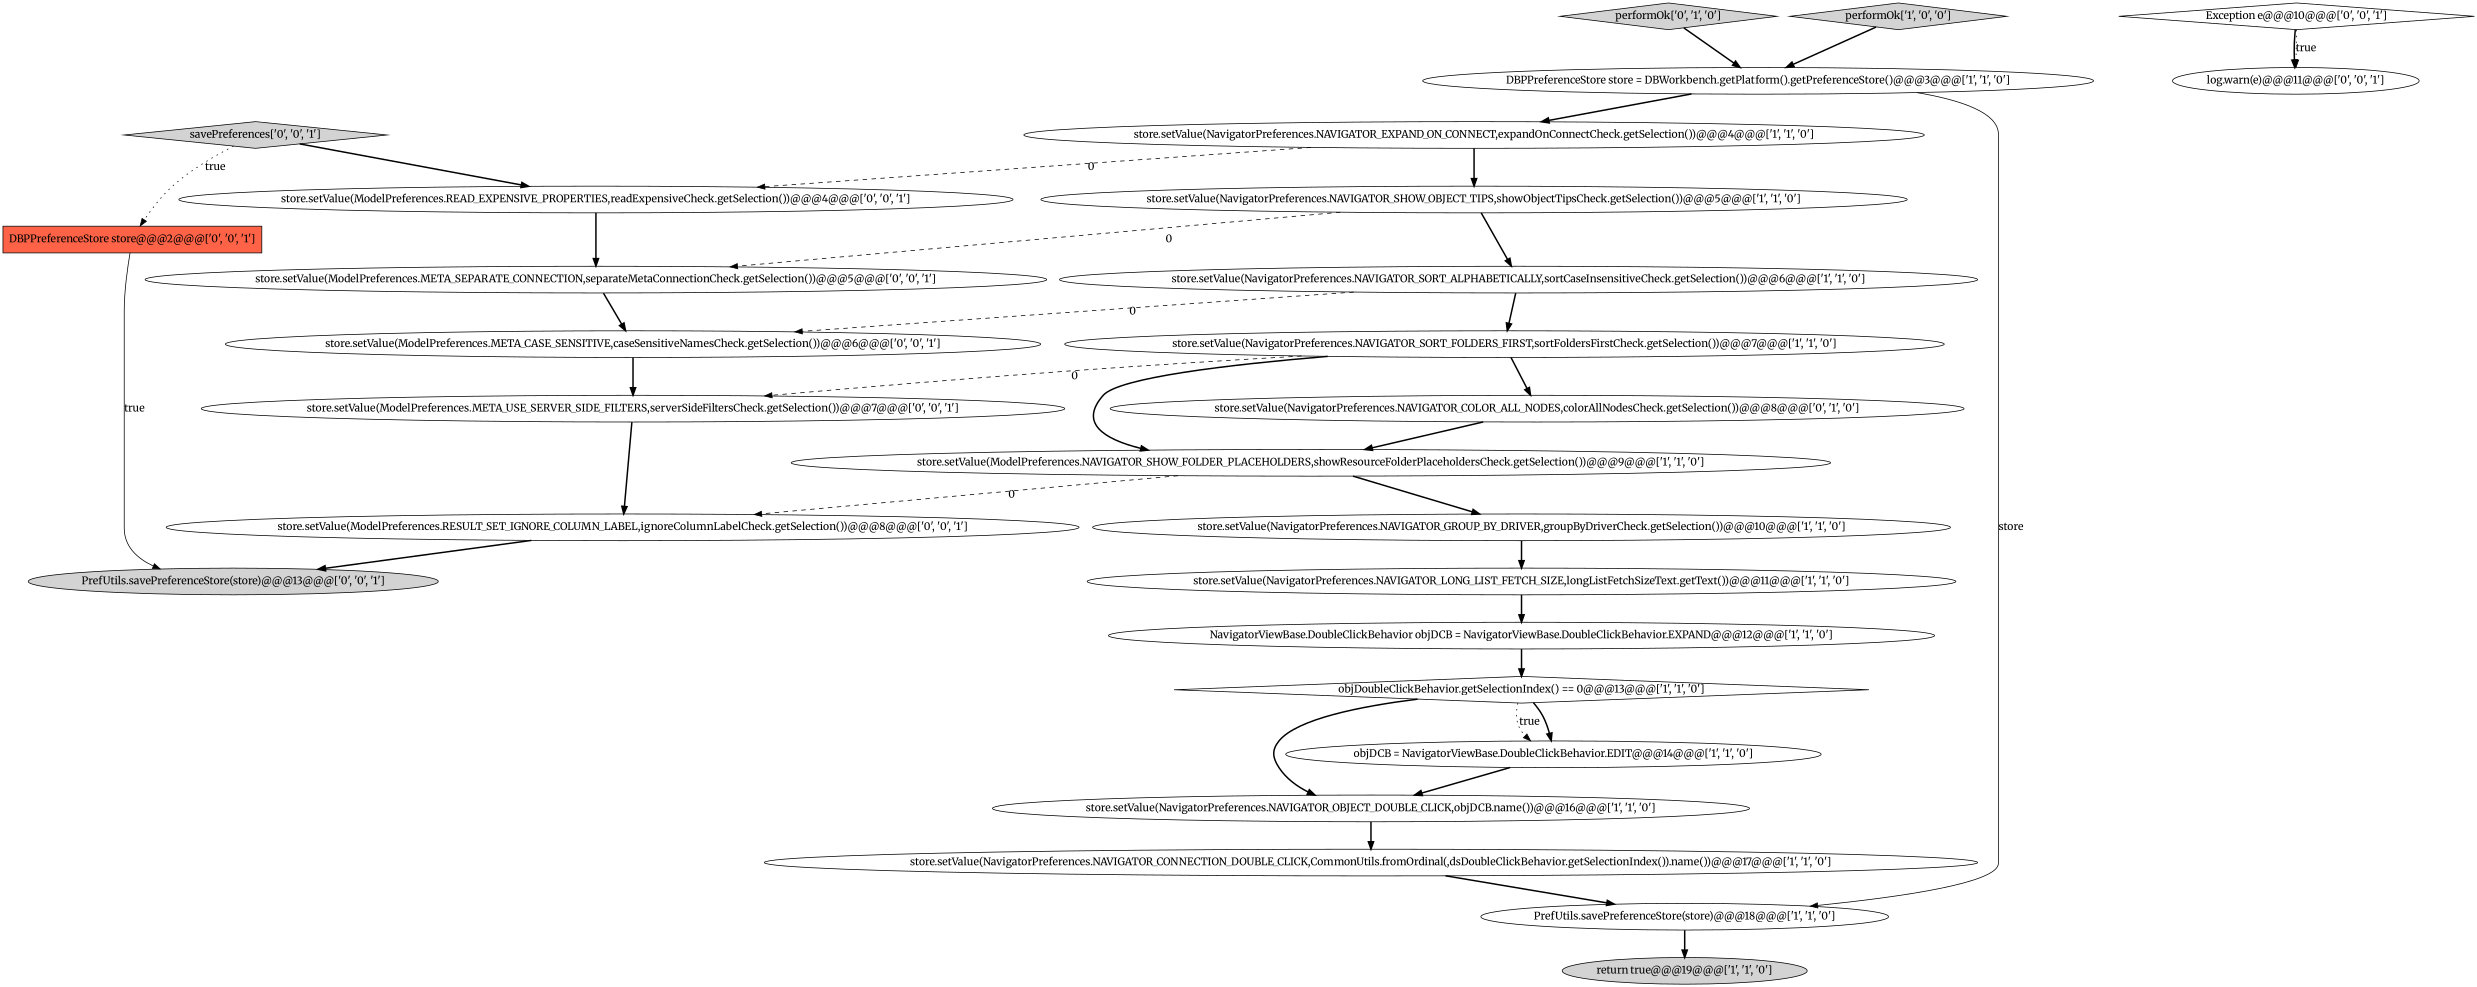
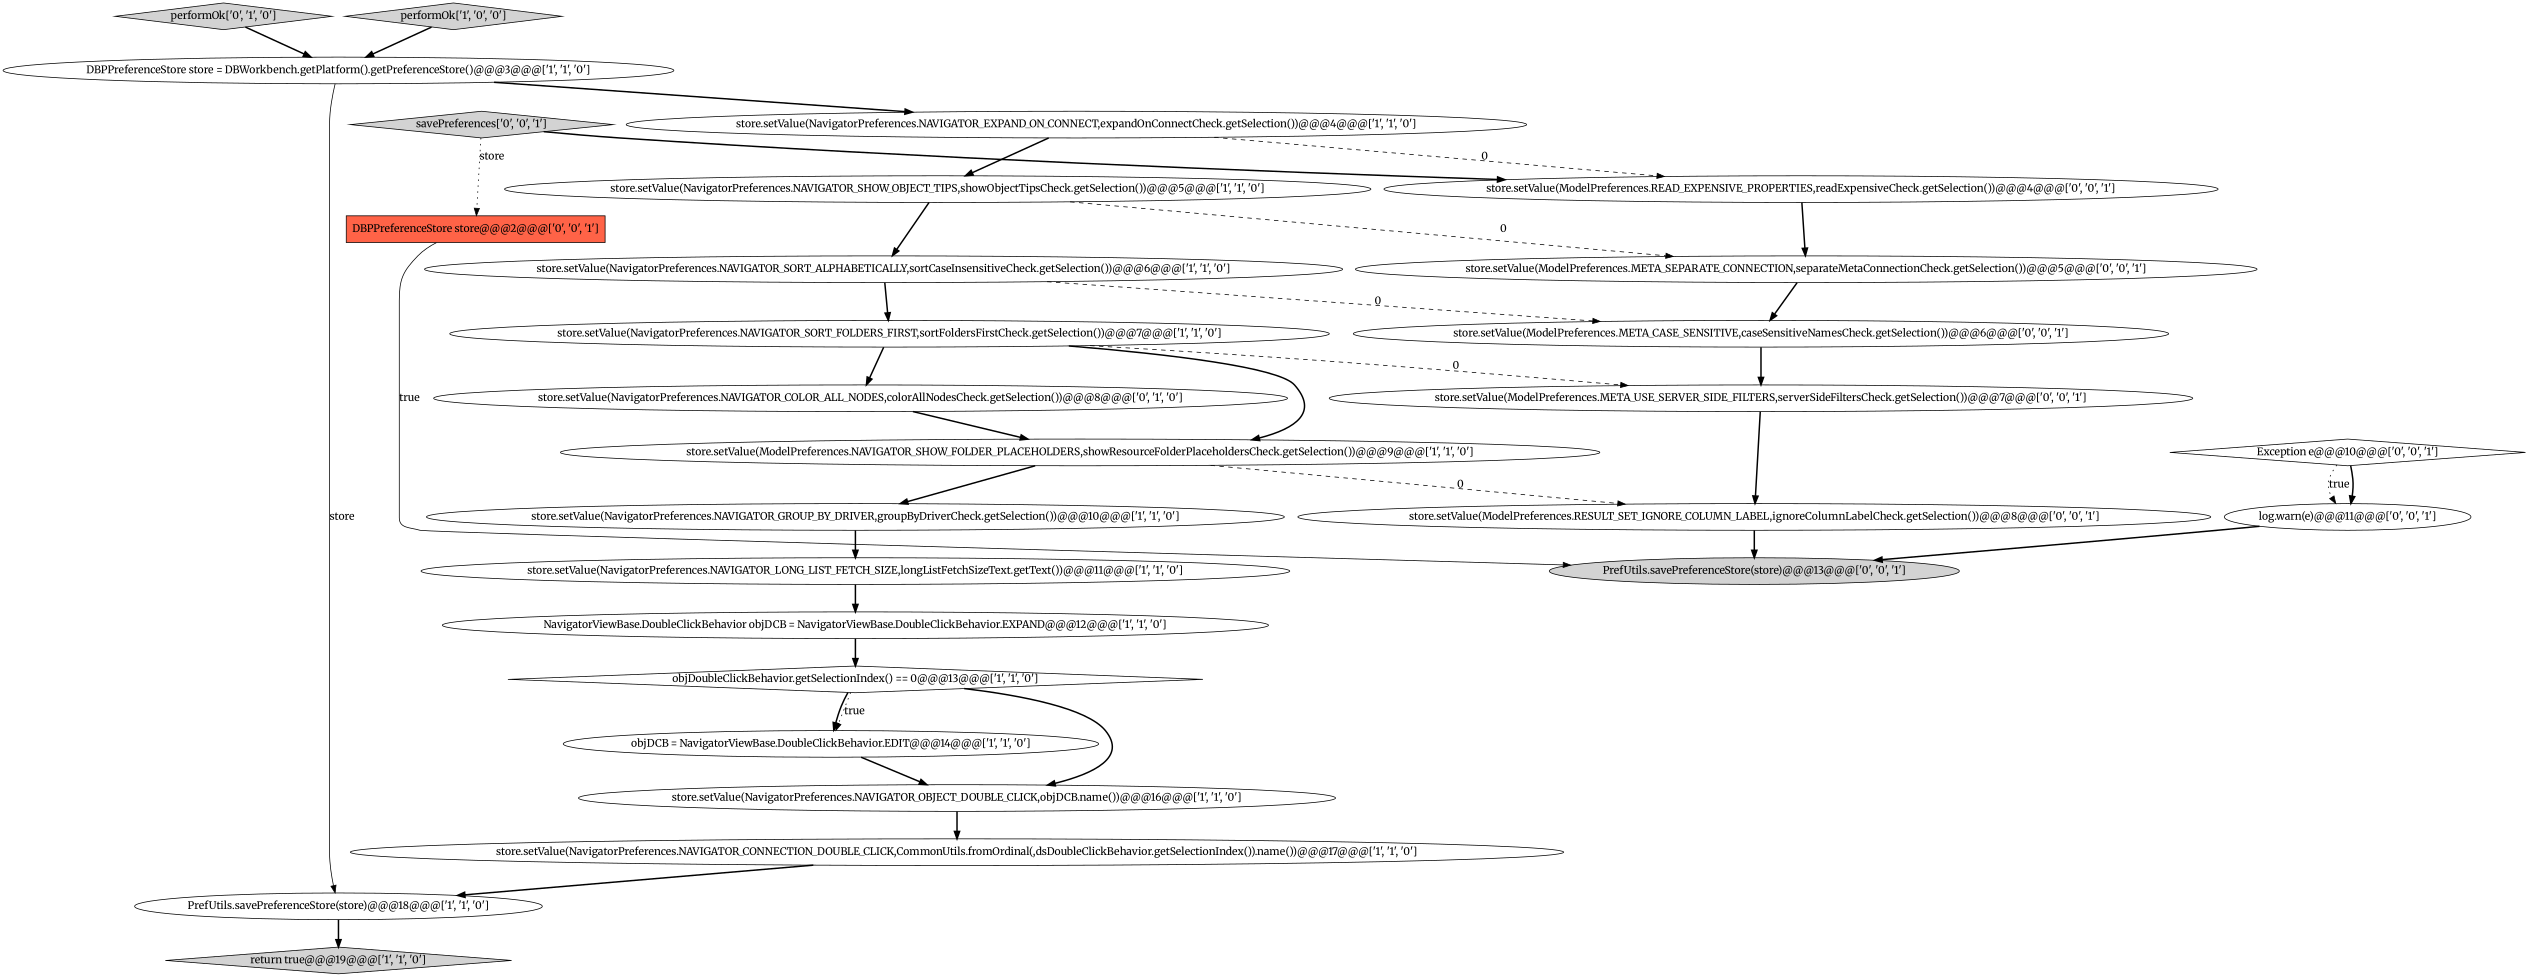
(215, 167) -> (492, 157)
none -> (2071, 543)
(1685, 971) -> (338, 960)
